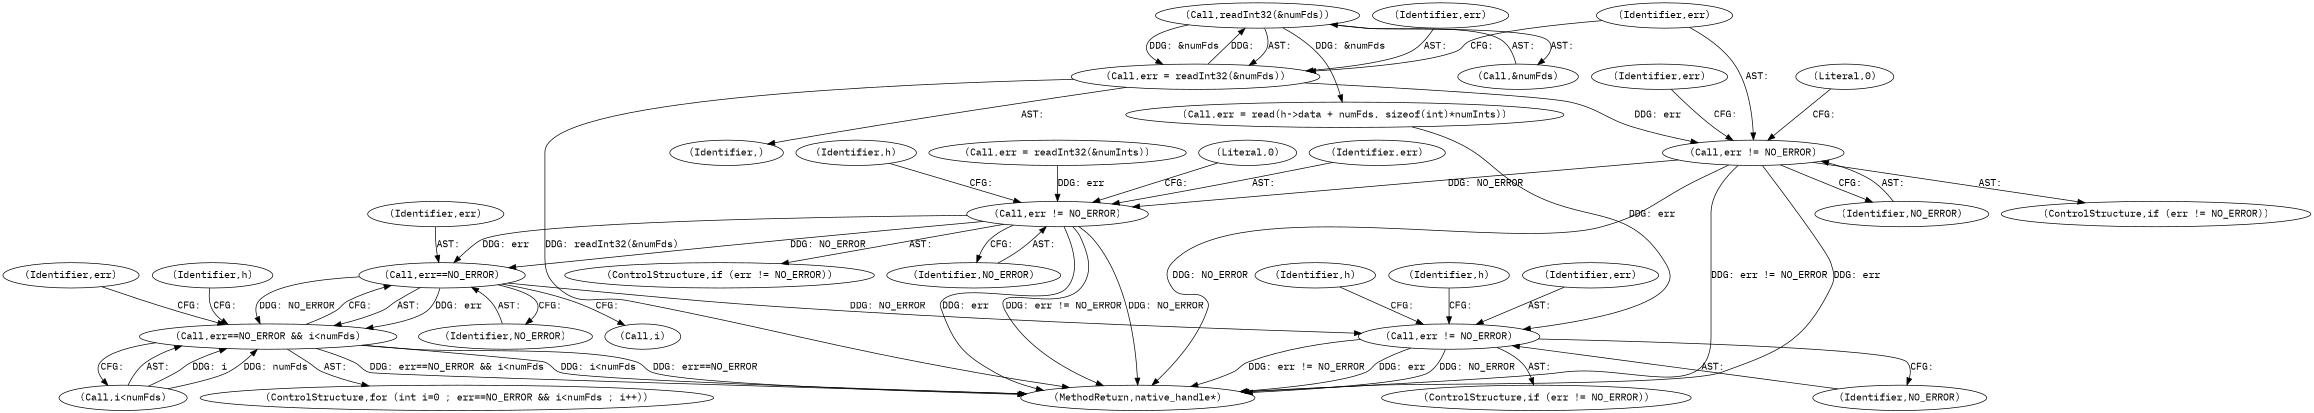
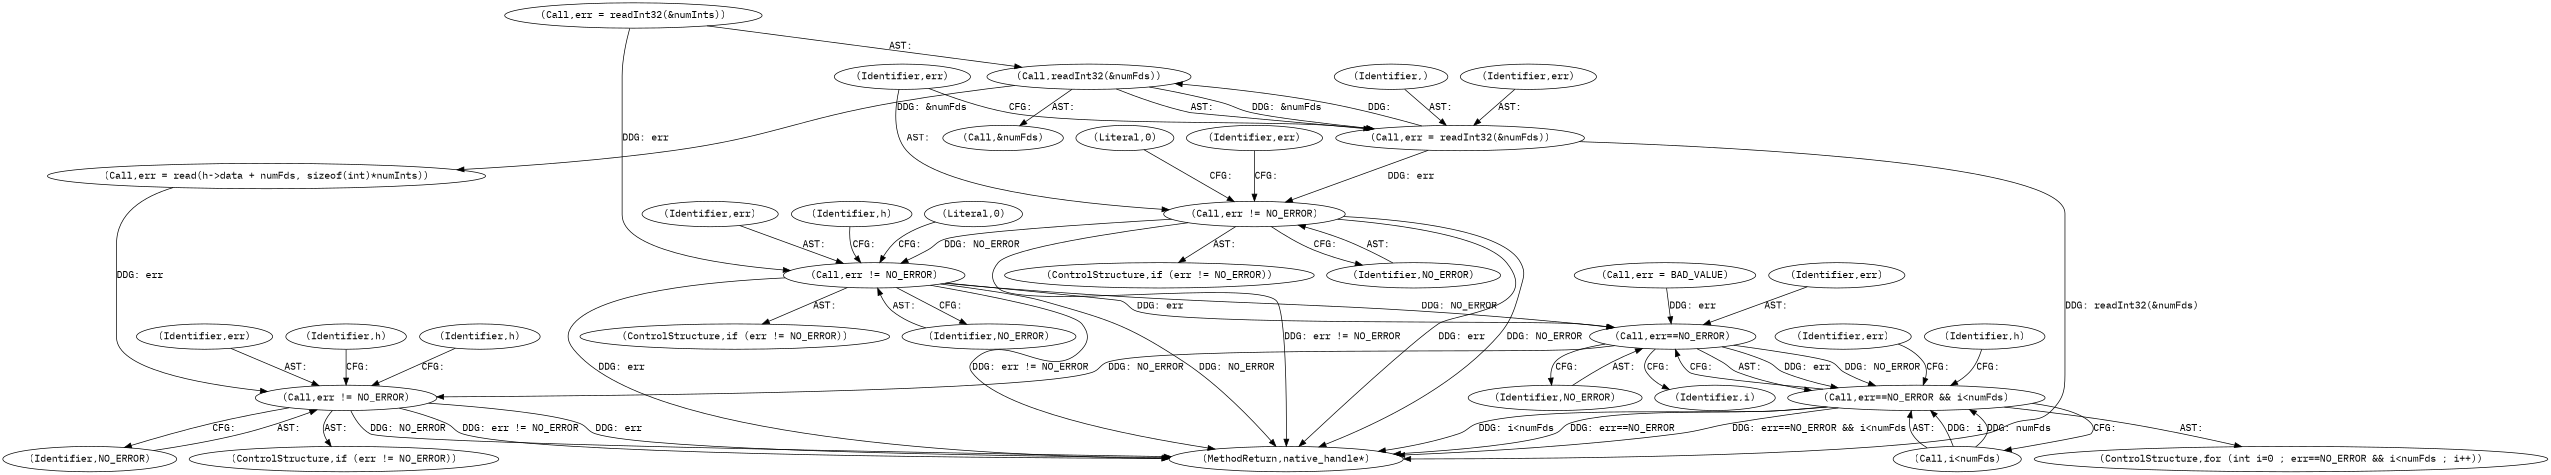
(1435, 29) -> (861, 46)
(951, 114) -> (1423, 105)
none -> (1665, 275)
(643, 337) -> (1715, 398)
